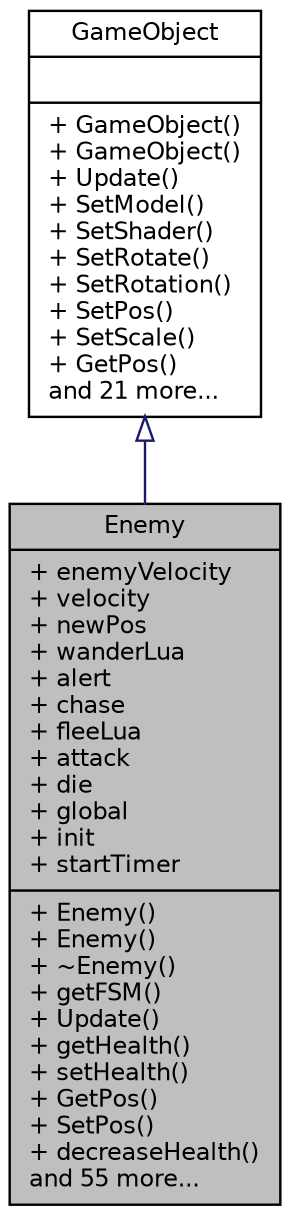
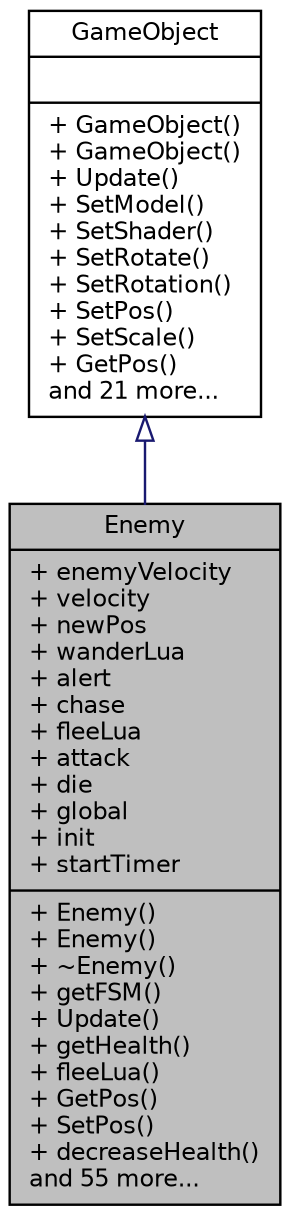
(110, 1073) -> (95, 1073)
